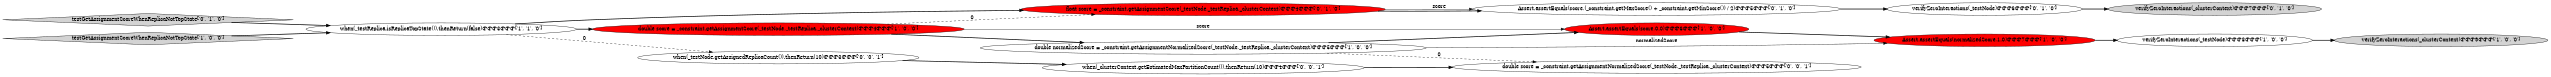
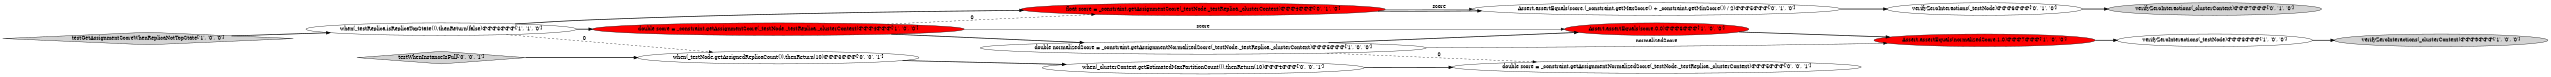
(148, 20) -> none
none -> (441, 58)
